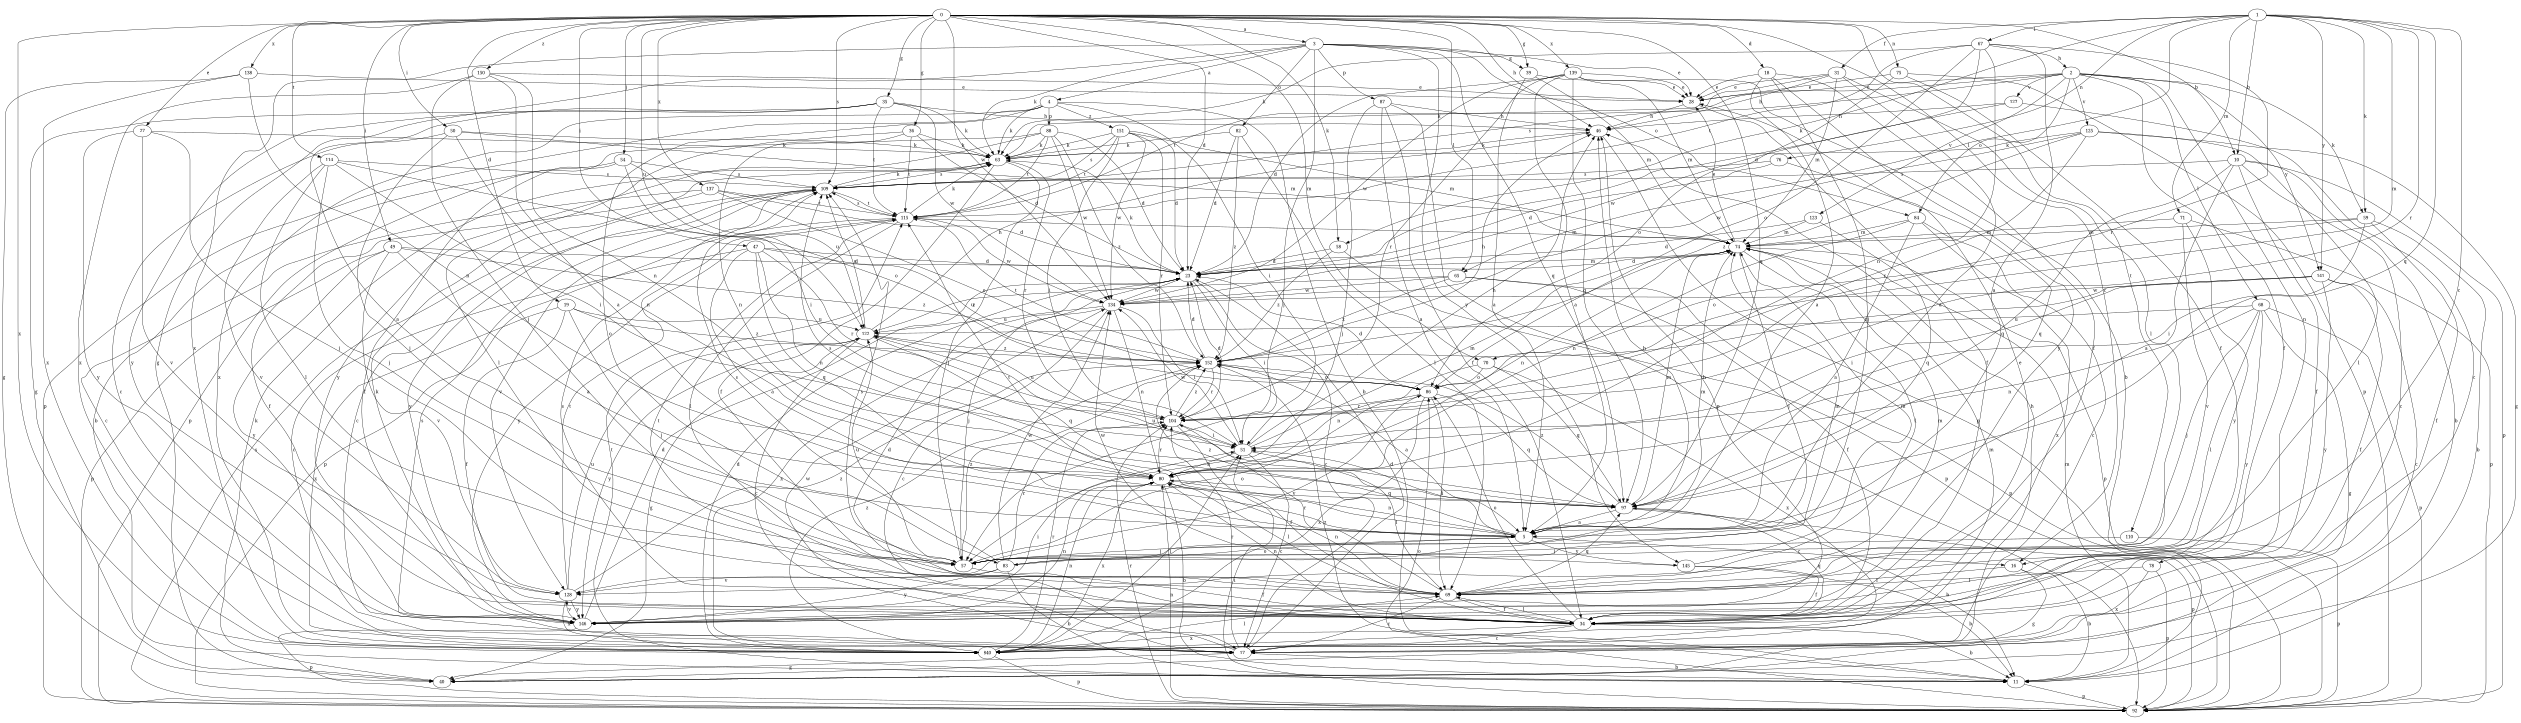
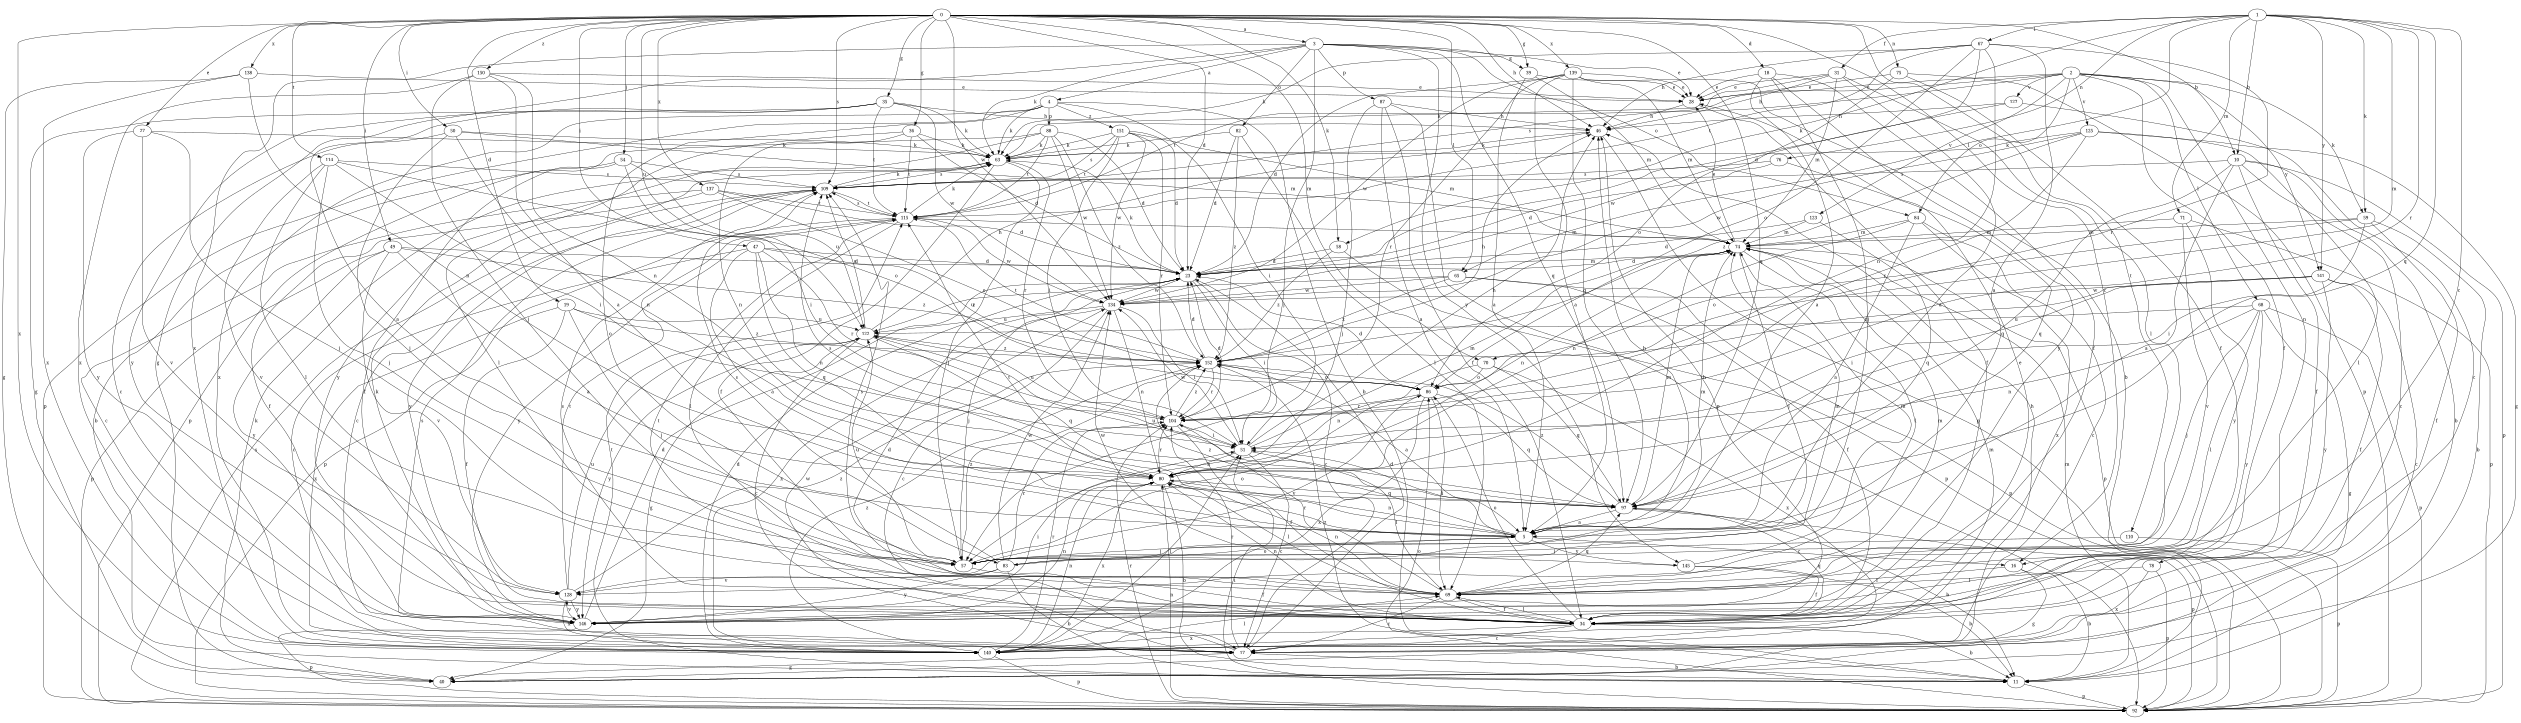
(2016, 49) -> (1782, 63)
(537, 323) -> none
(987, 653) -> (987, 653)
